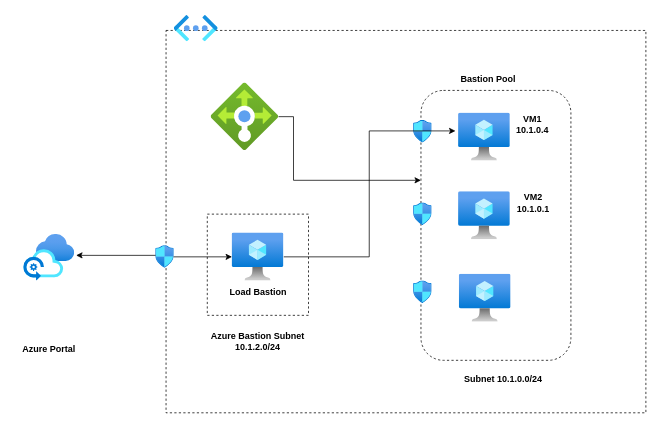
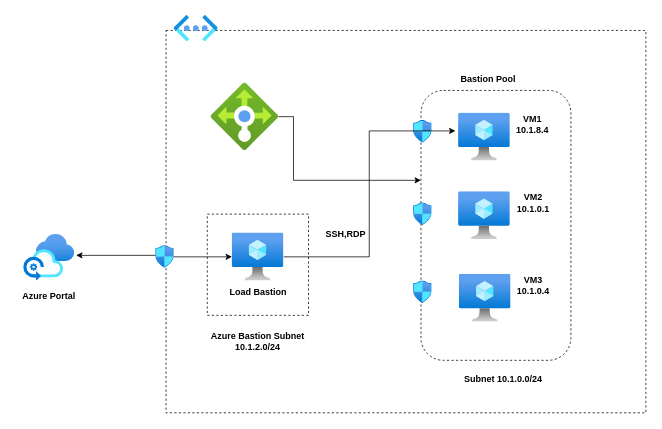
(533, 124) -> (533, 124)
none -> (346, 234)
none -> (534, 285)
(49, 349) -> (49, 297)
